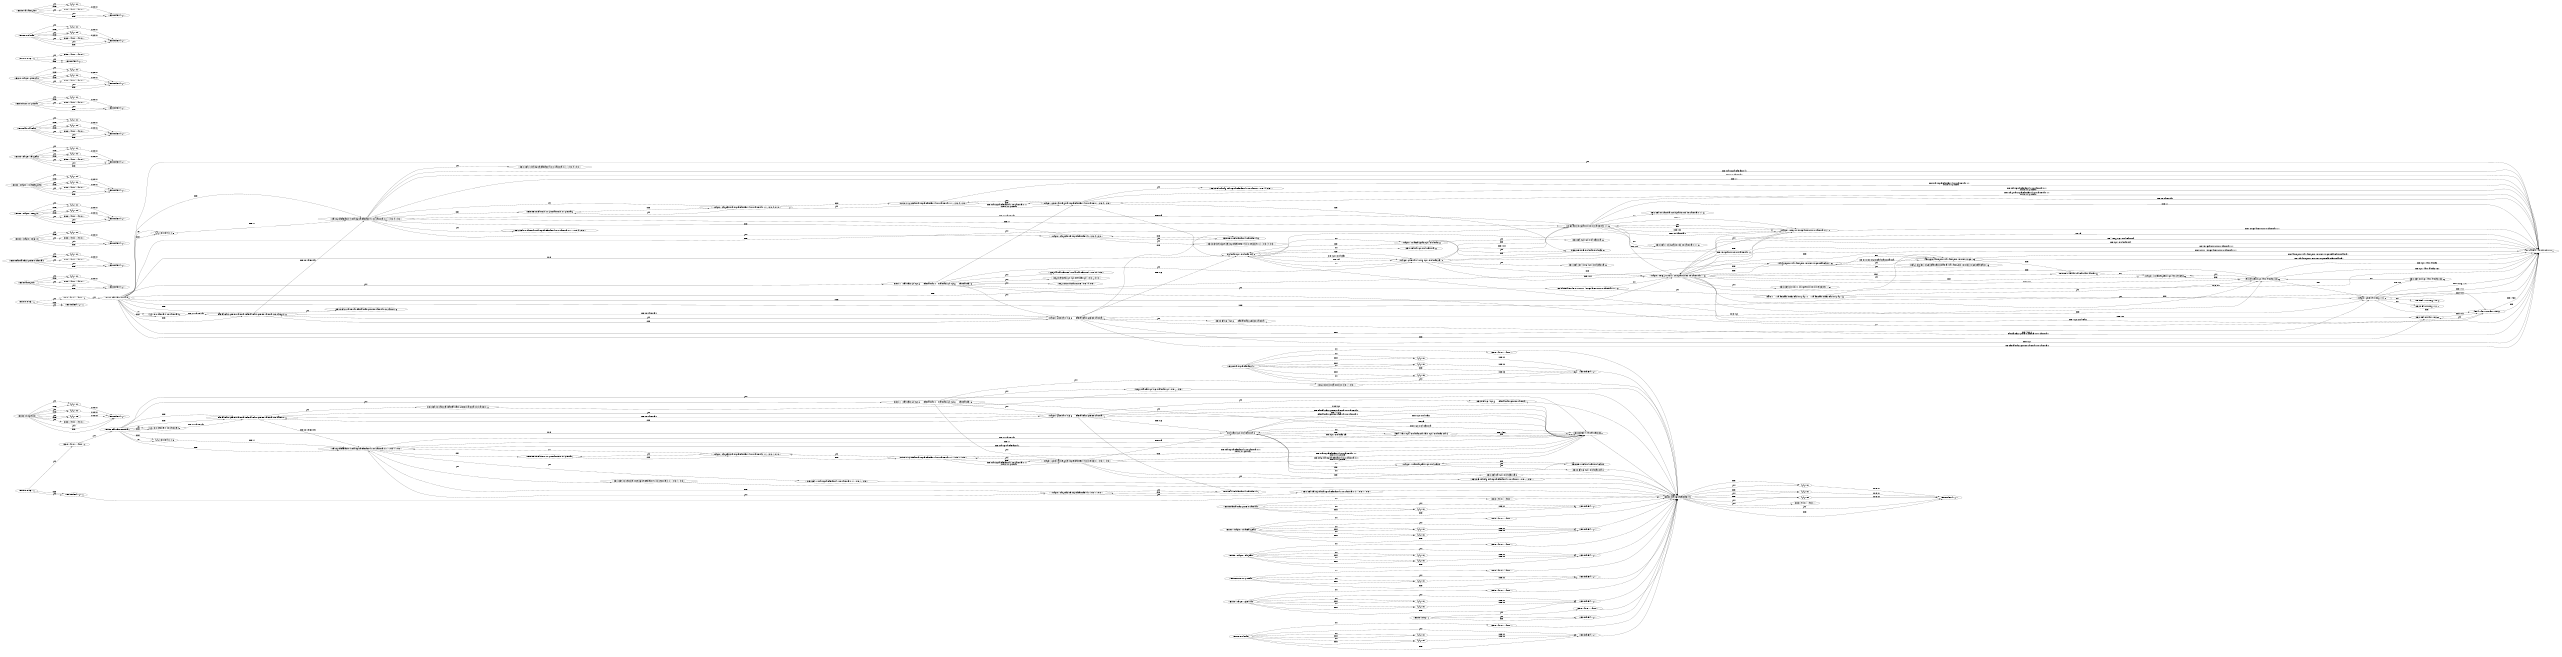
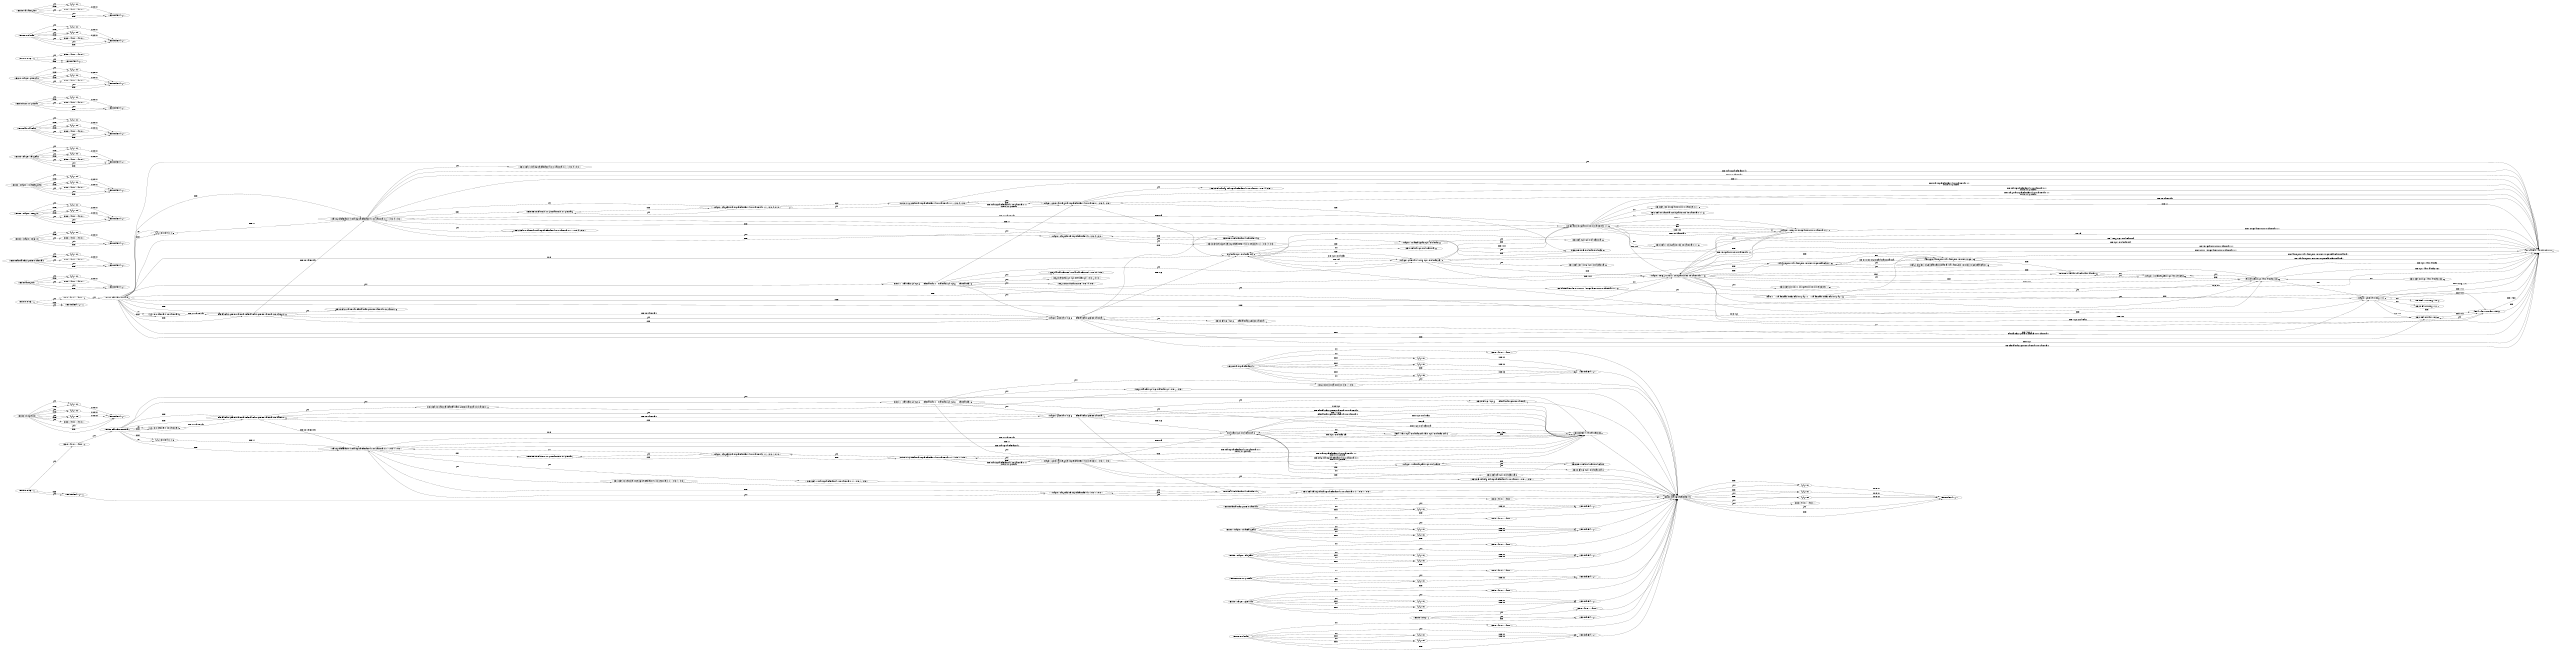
none -> (1678, 207)
none -> (2116, 276)
(2392, 287) -> (2390, 312)
